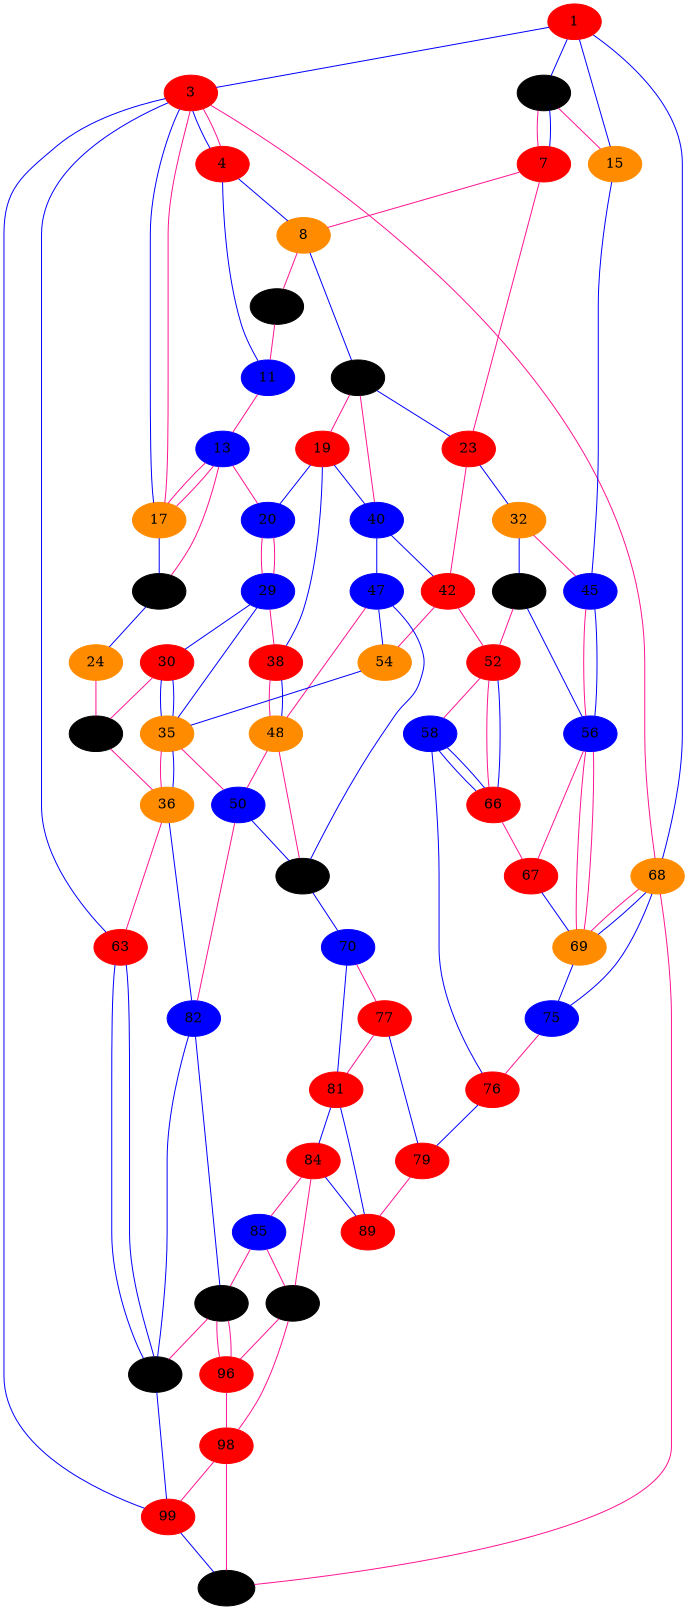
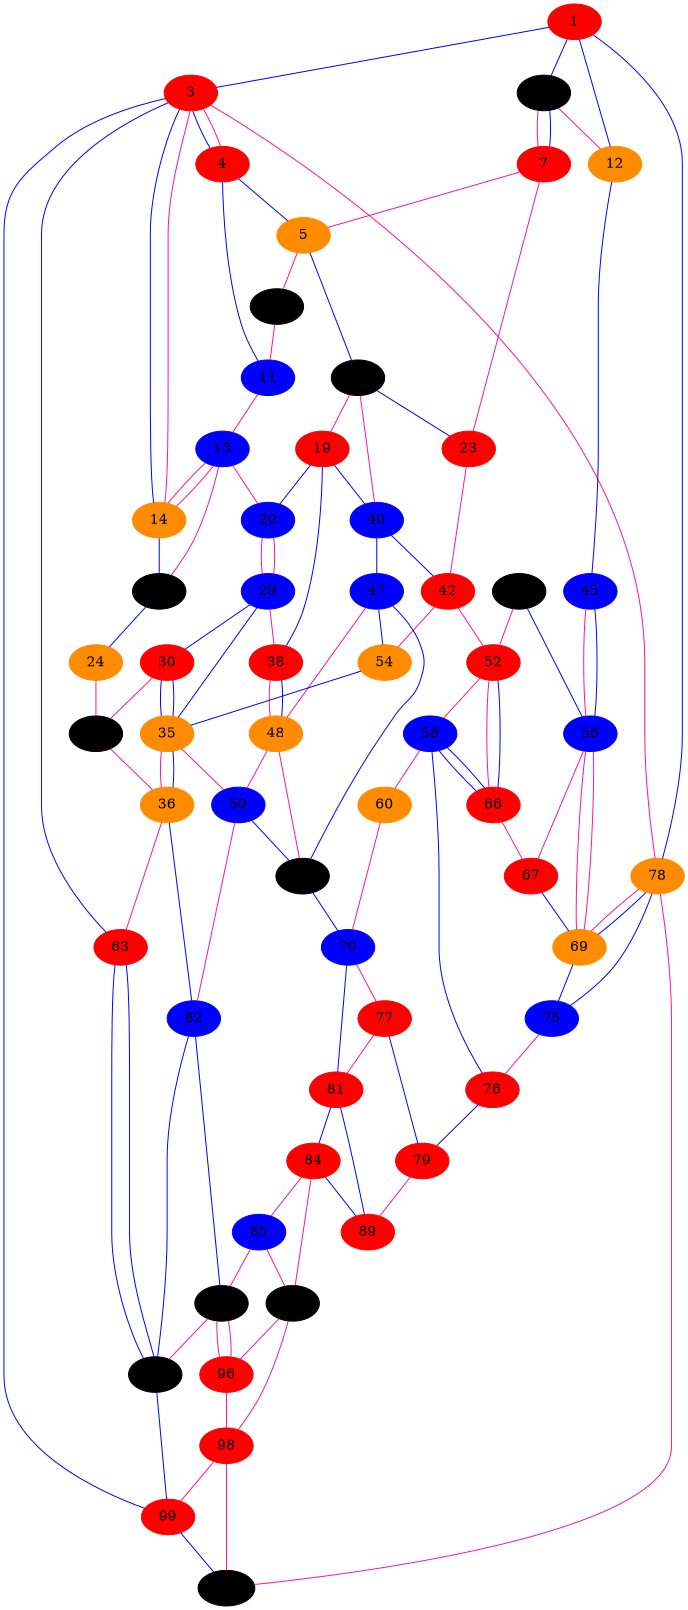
(615, 164) -> (615, 164)
(304, 235) -> (304, 235)
(159, 520) -> (159, 520)
(519, 520) -> none
none -> (385, 805)
(658, 876) -> (658, 876)
